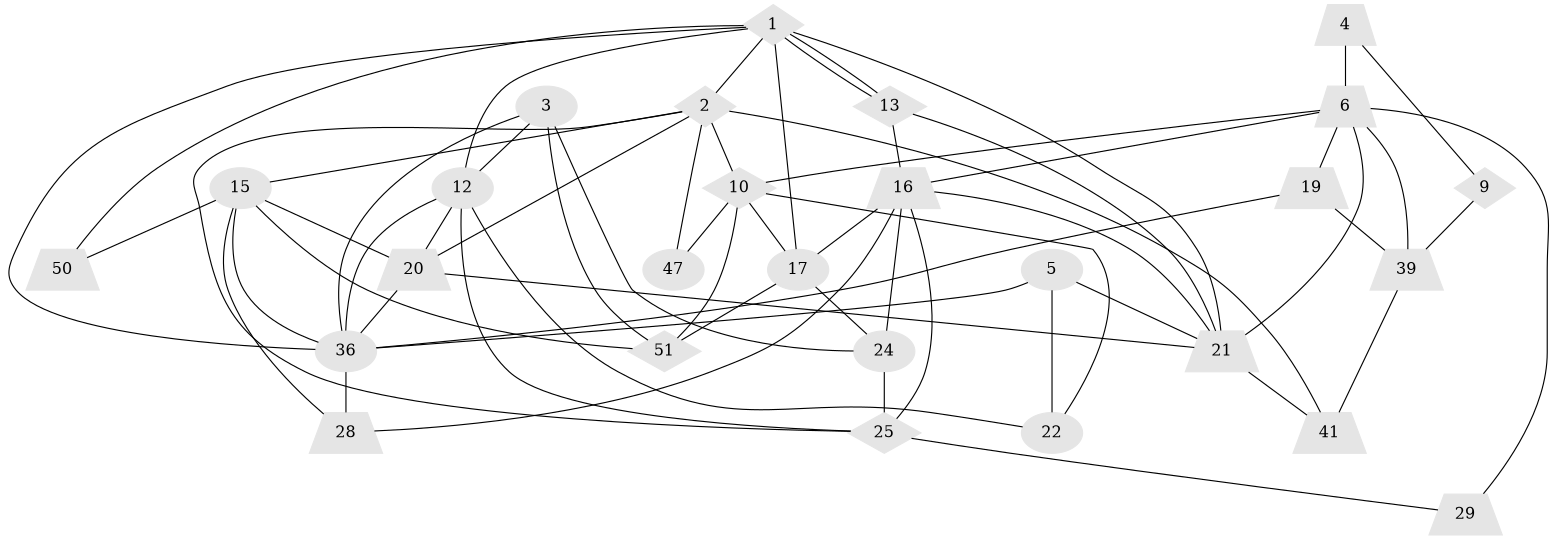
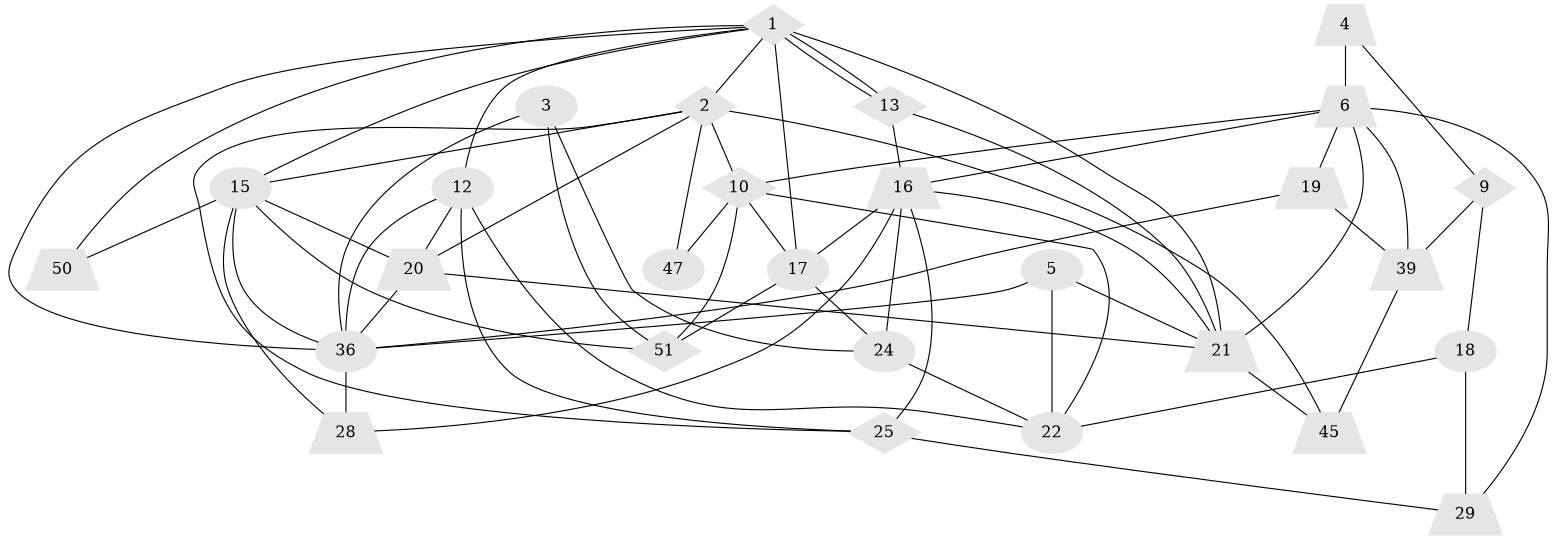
none -> (499, 79)
(502, 150) -> none
none -> (1466, 351)
(884, 392) -> (968, 392)
(1330, 433) -> (1330, 433)
